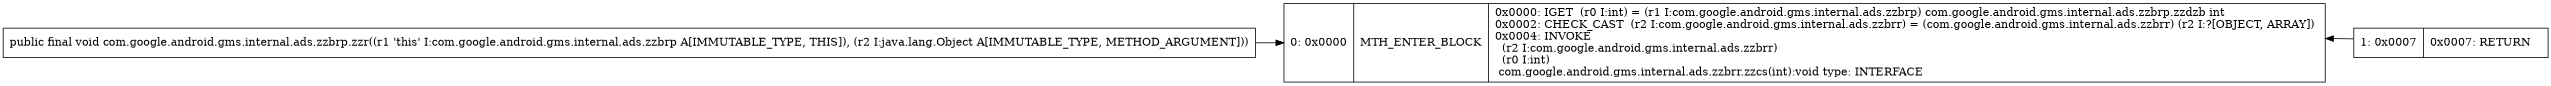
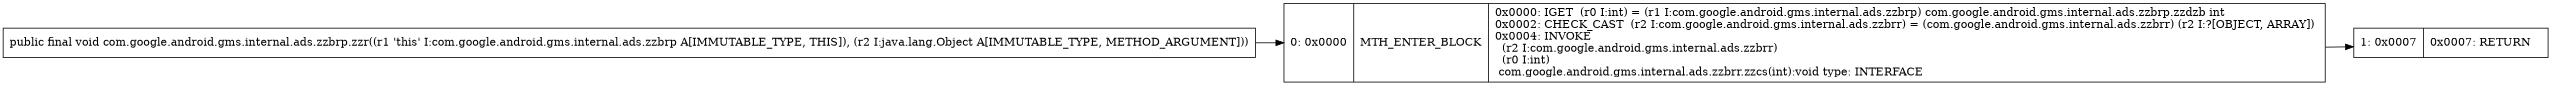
(2344, 39) -> (2335, 47)
